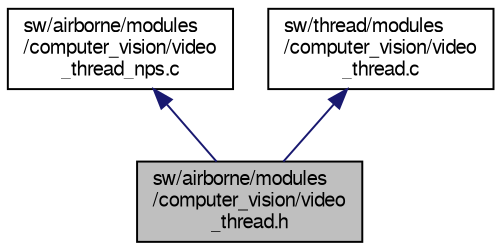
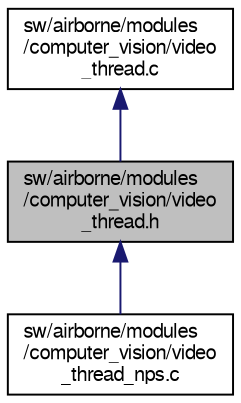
(381, 49) -> (120, 49)
(192, 133) -> (120, 288)
